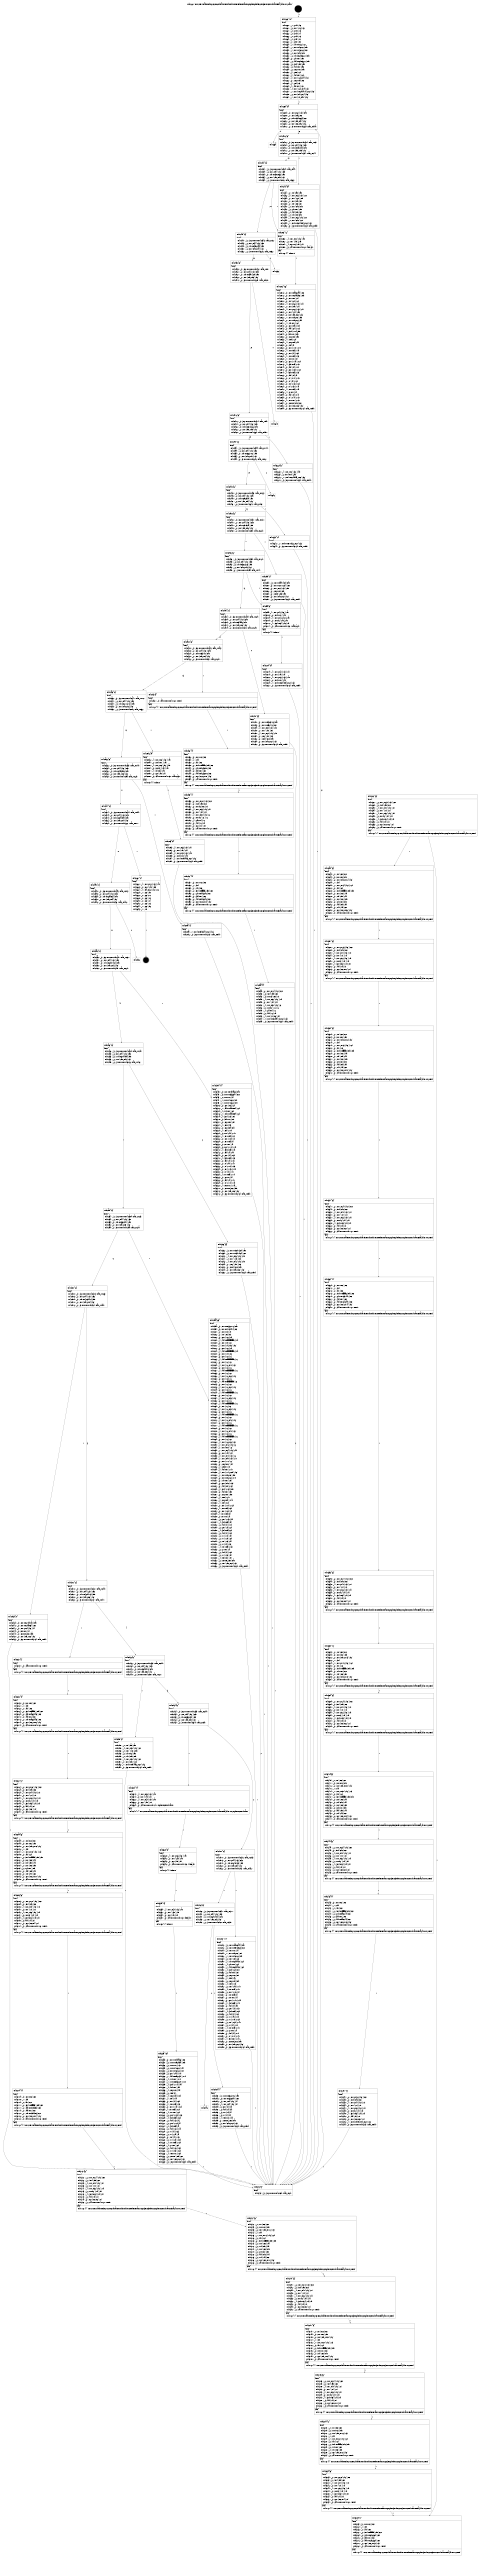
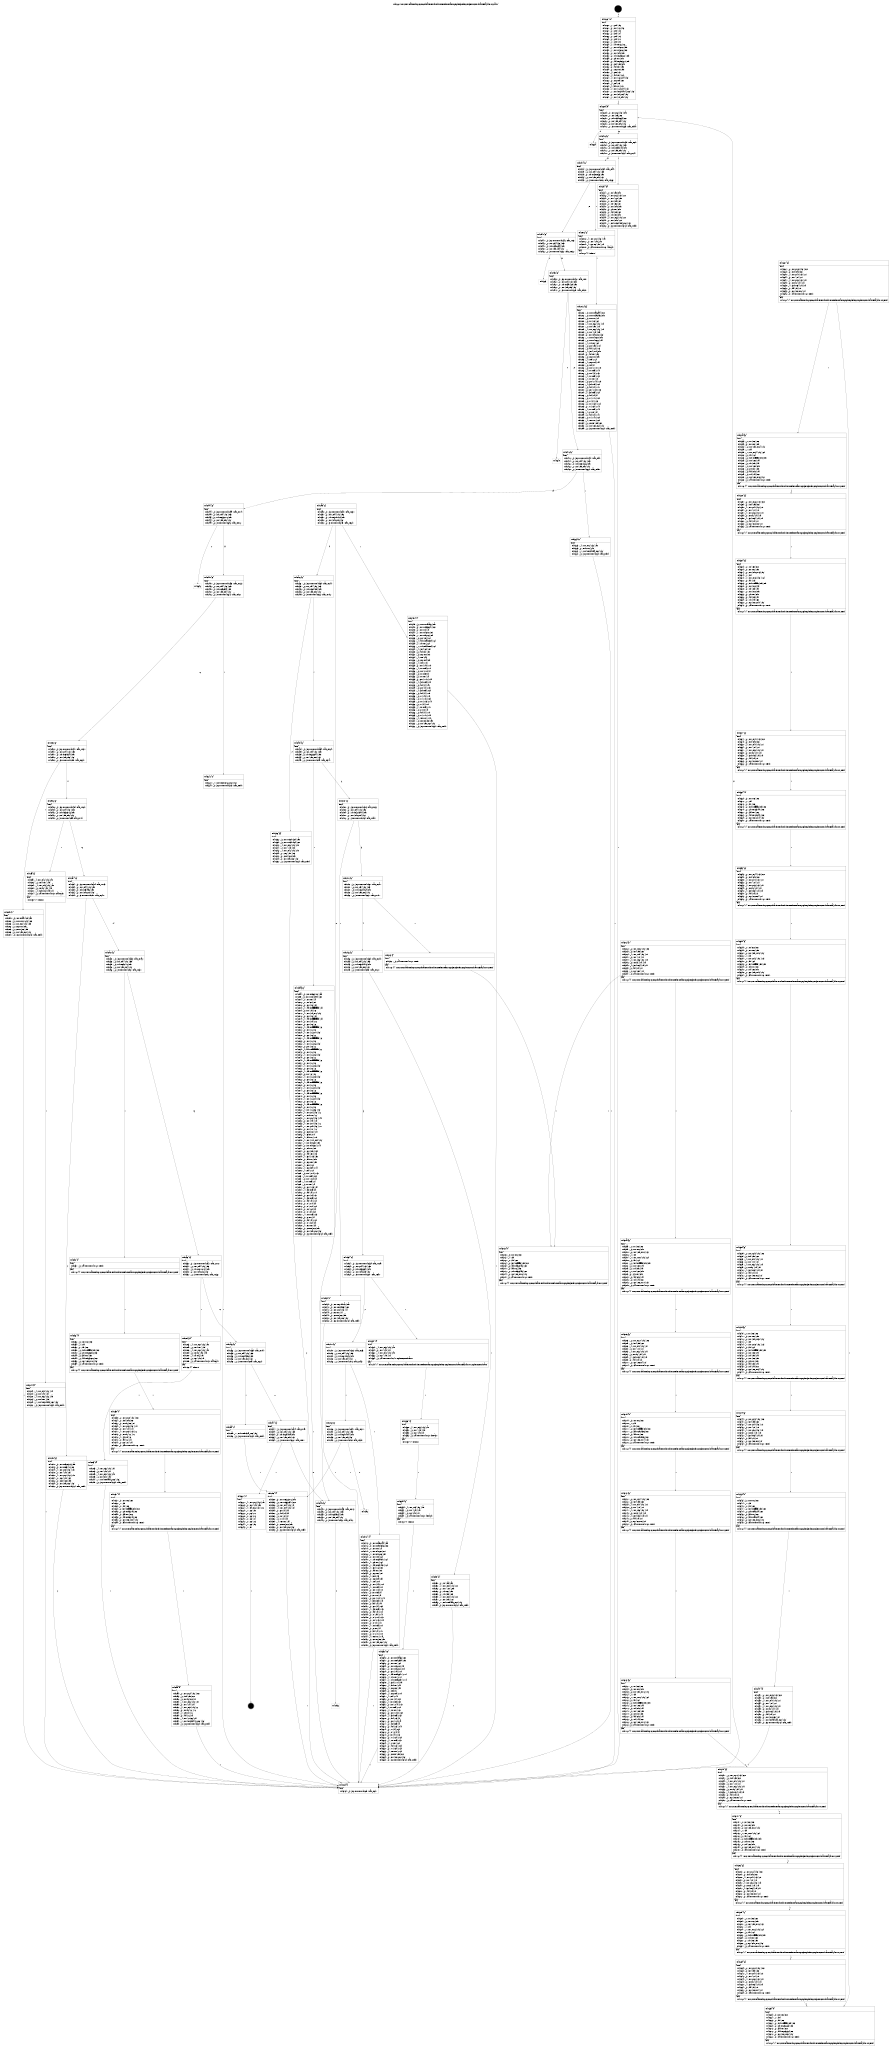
(110, 927) -> (336, 1014)
(268, 1556) -> (249, 1469)
(68, 1756) -> (557, 1102)
